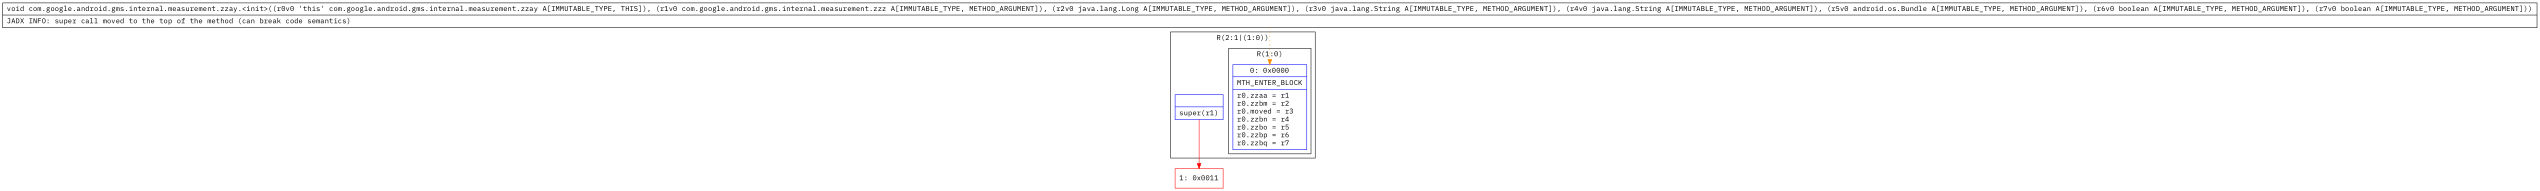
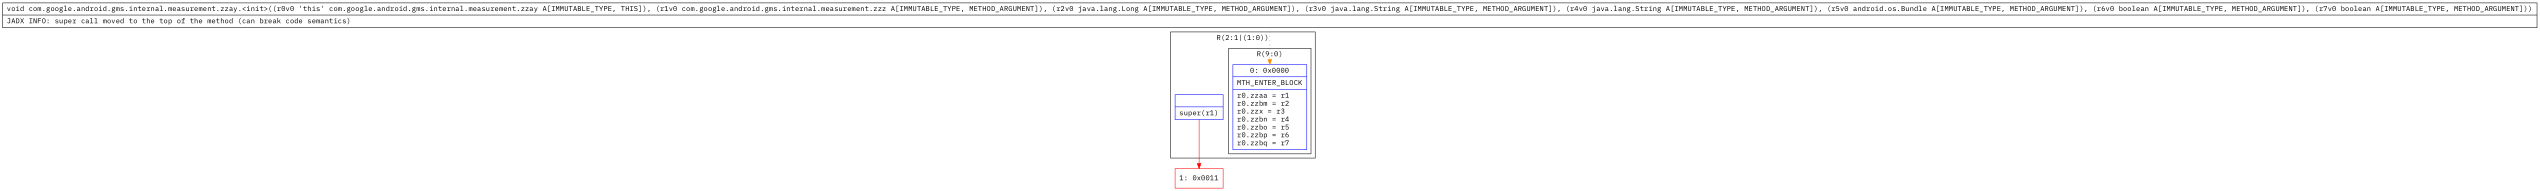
(1270, 54) -> (1270, 54)
(1266, 111) -> (1261, 111)
